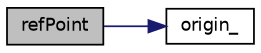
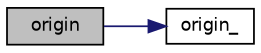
(55, 26) -> (55, 26)
